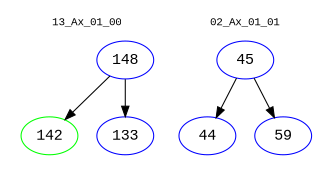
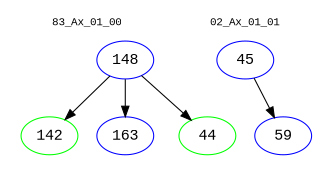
(87, 23) -> (87, 23)
(229, 93) -> (155, 88)
(125, 136) -> (125, 136)
(207, 136) -> (207, 136)
